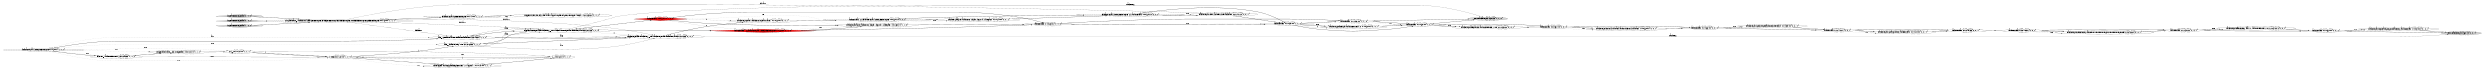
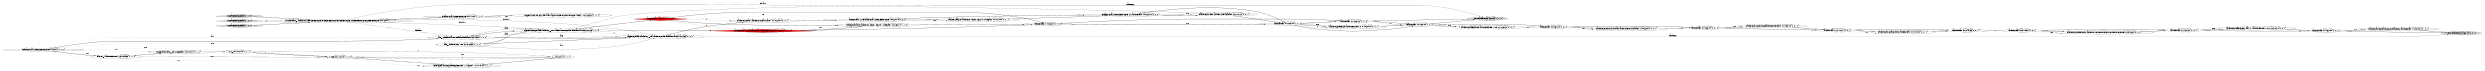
(403, 53) -> none
